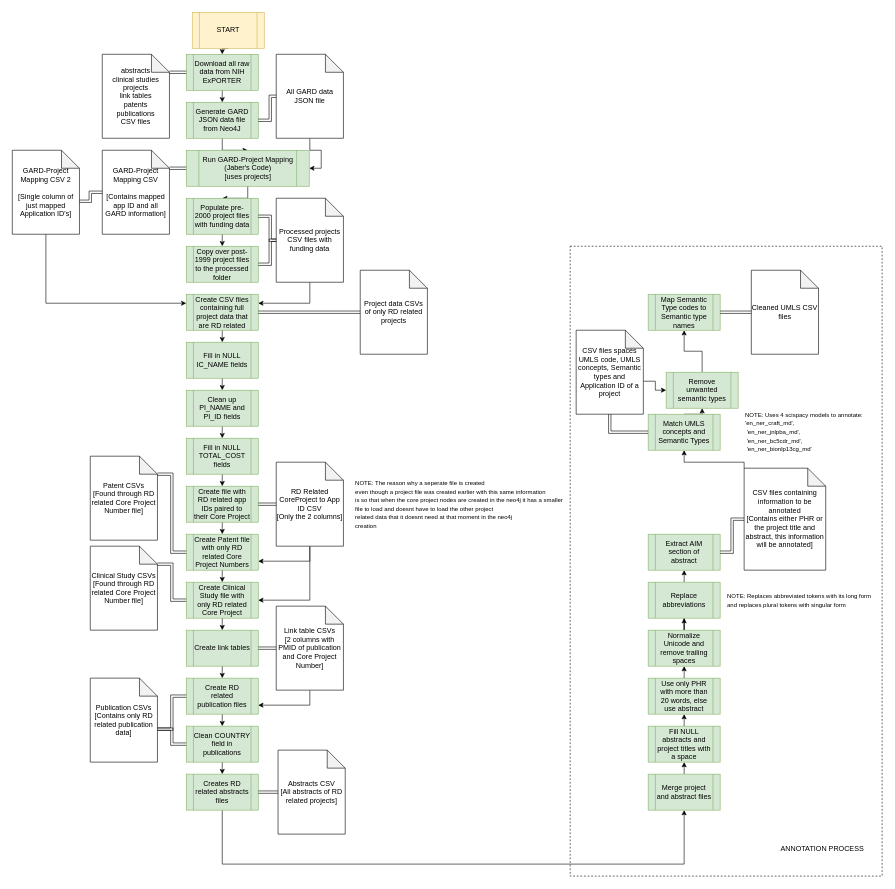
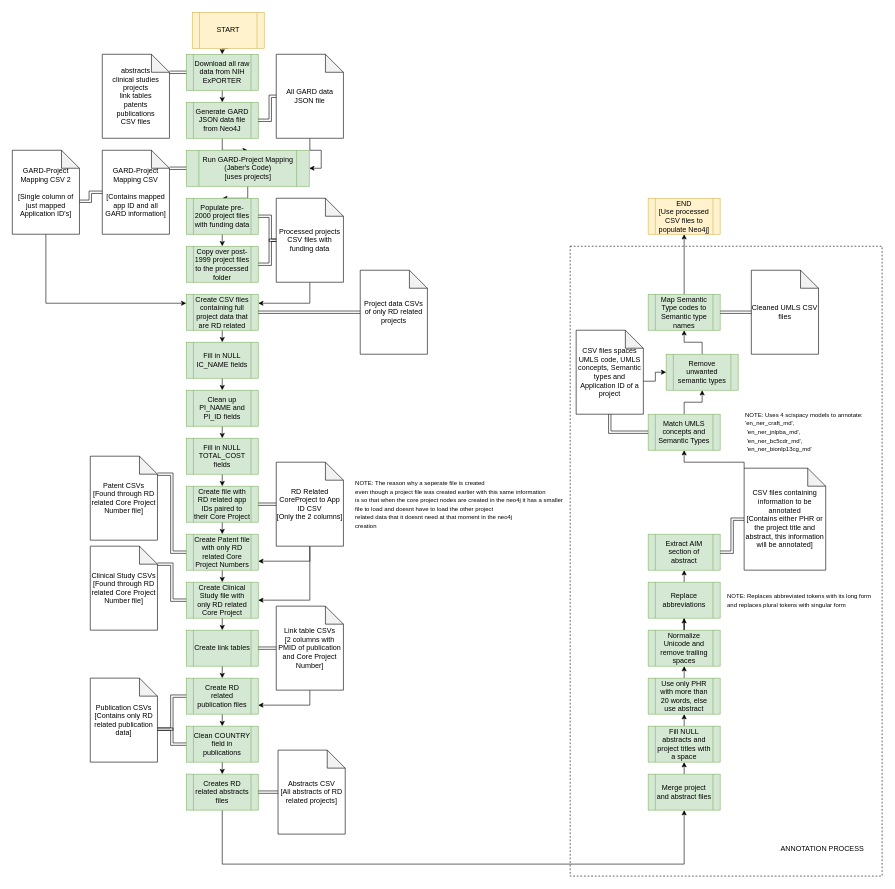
none -> (684, 216)
none -> (684, 239)
(702, 390) -> (702, 372)
